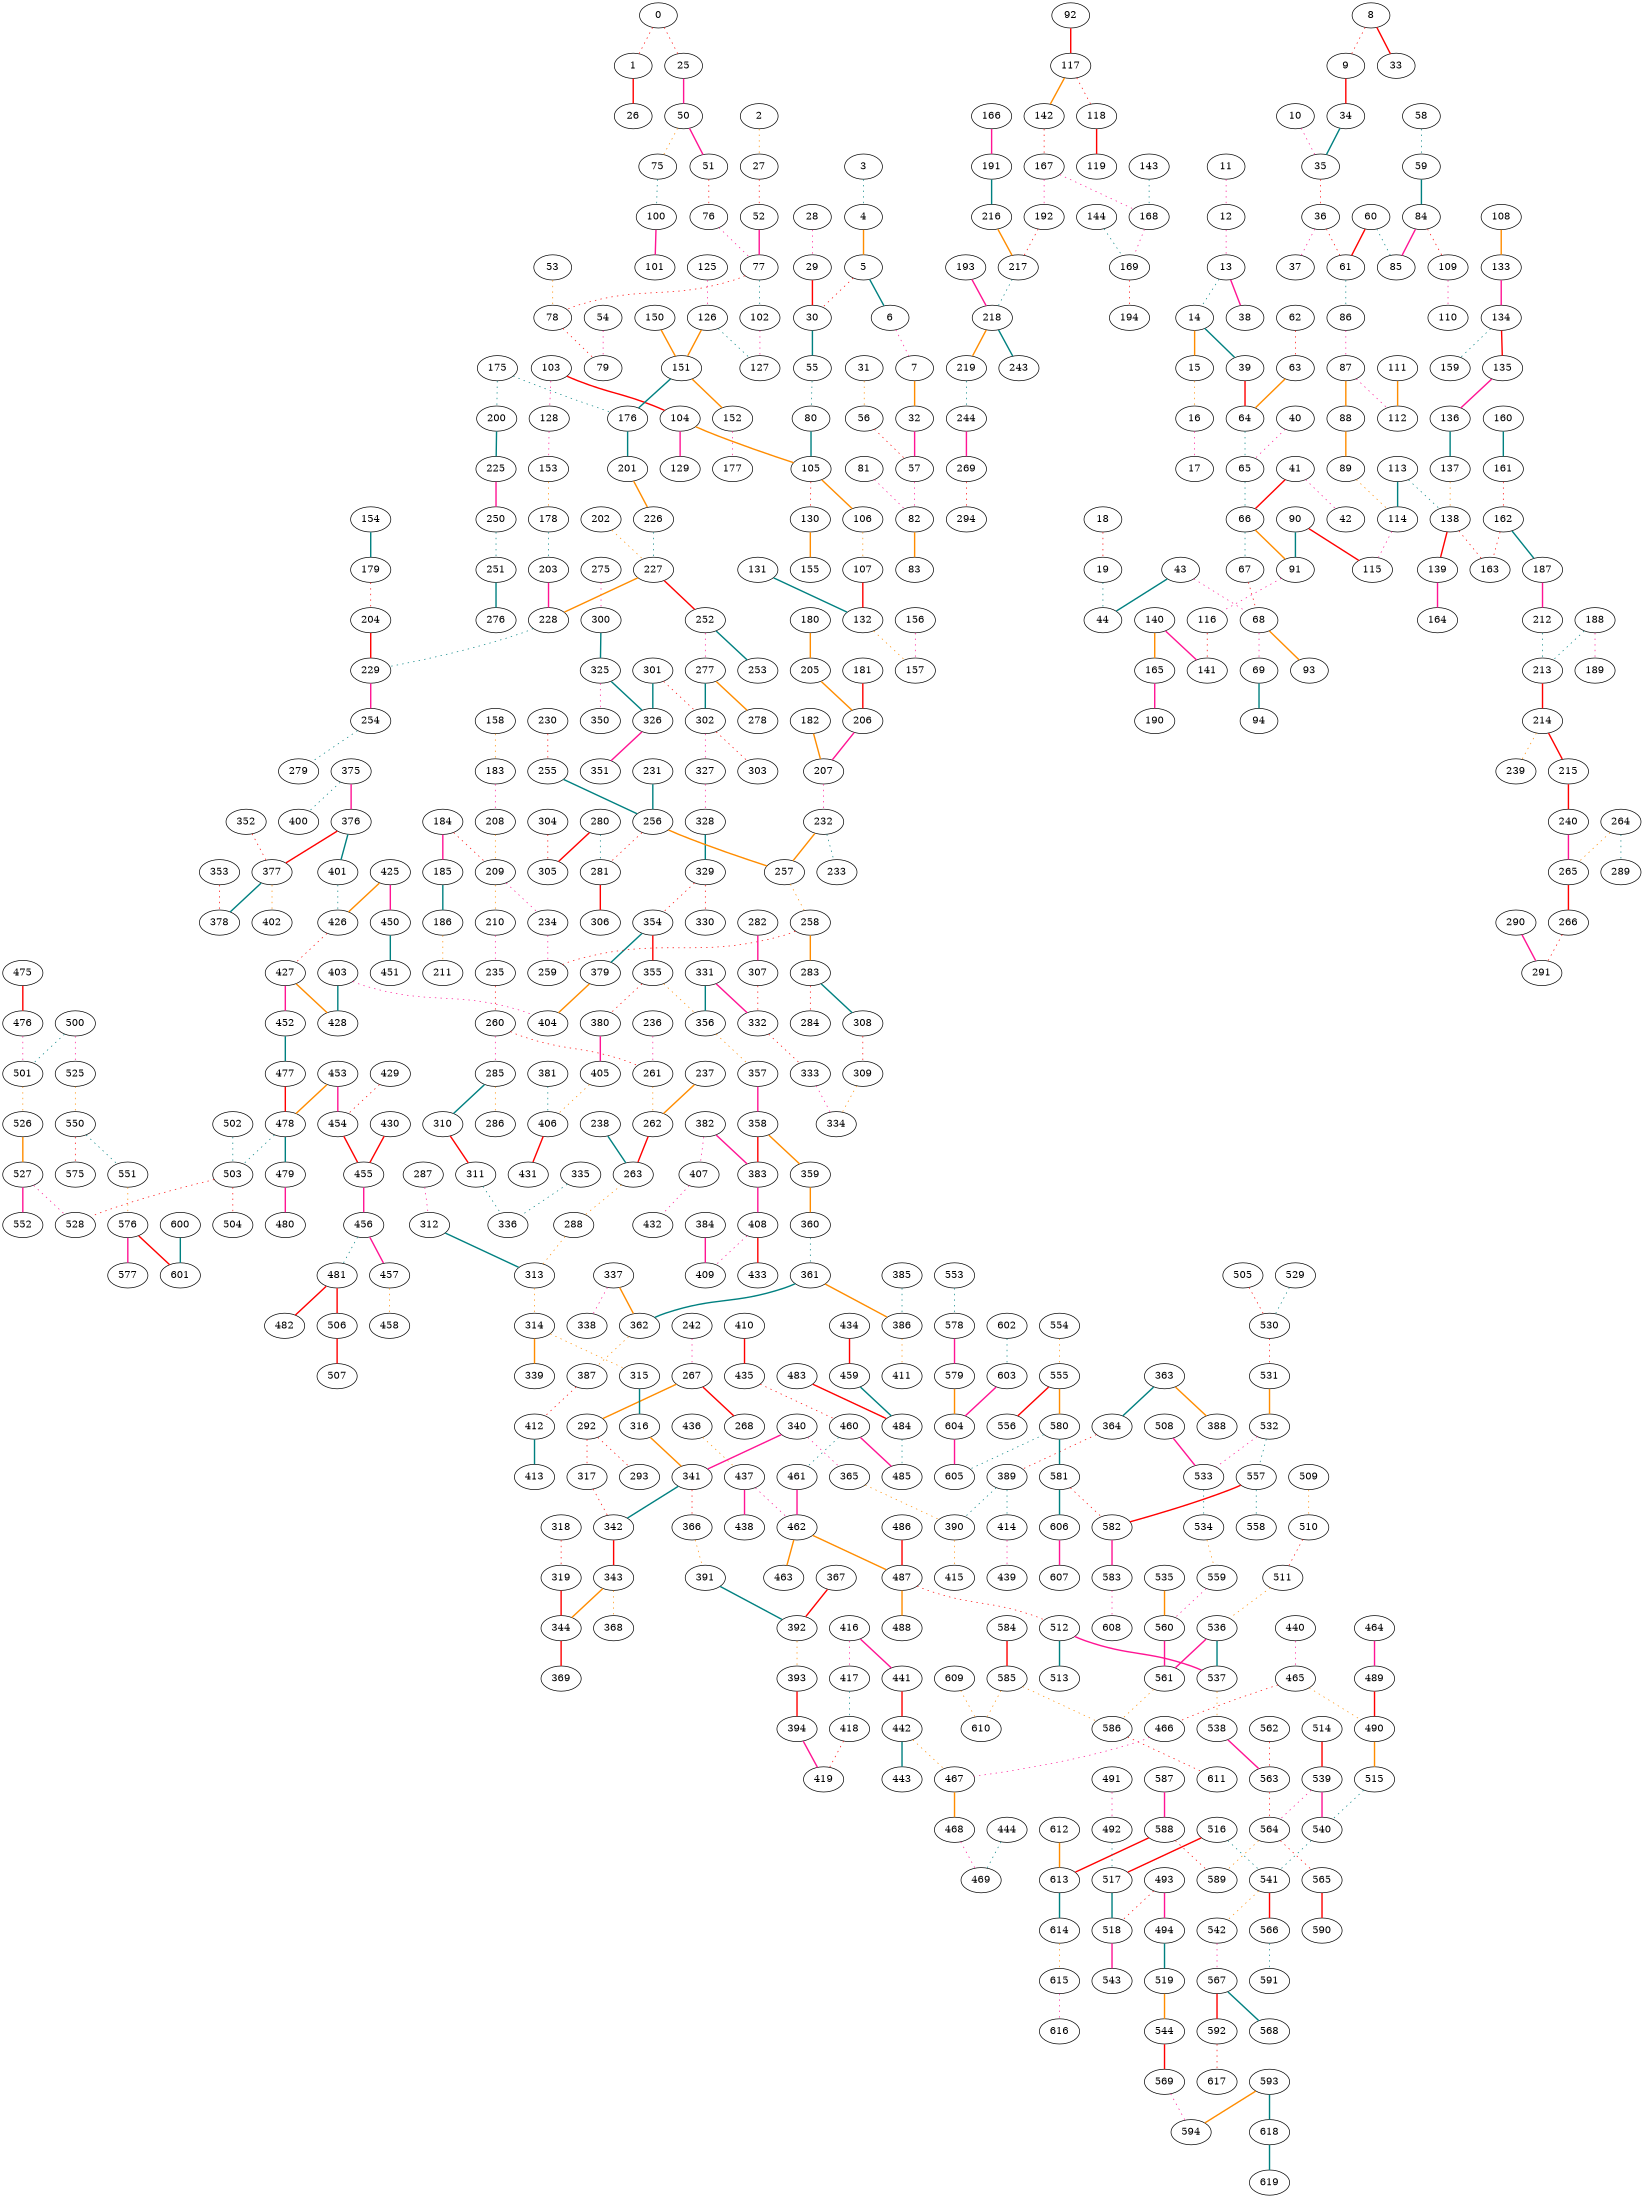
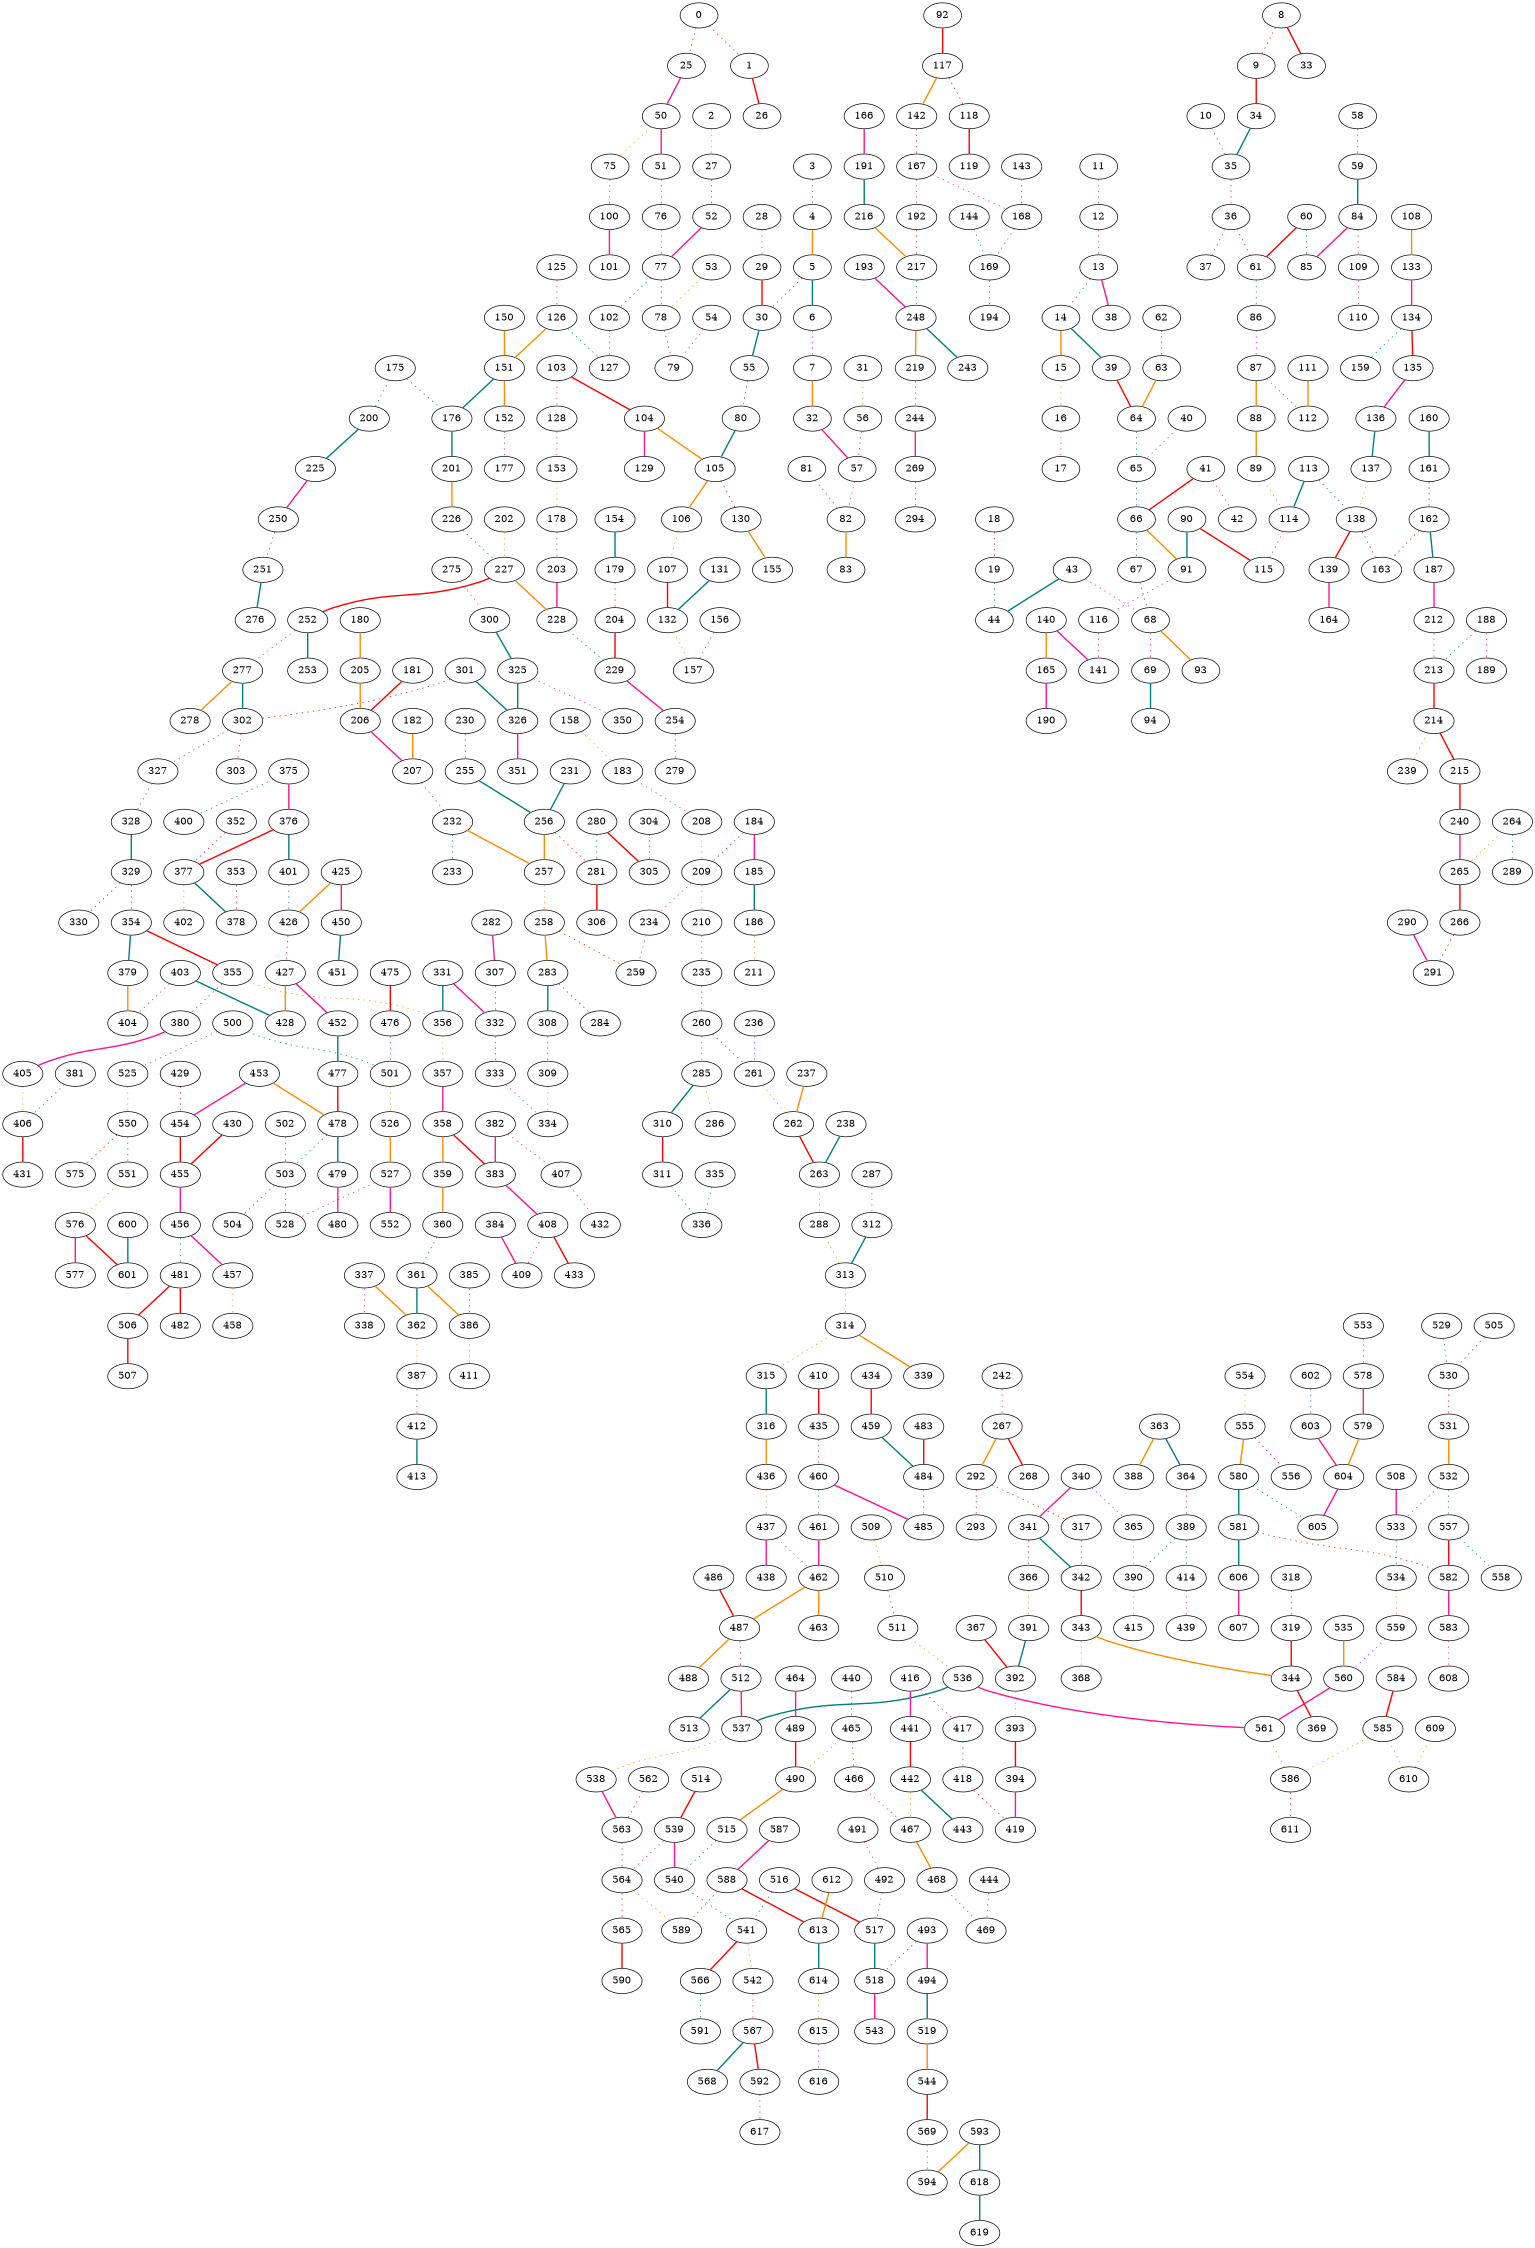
(992, 318) -> (916, 318)
(1033, 1401) -> (1268, 1452)
(666, 1452) -> (766, 1452)
